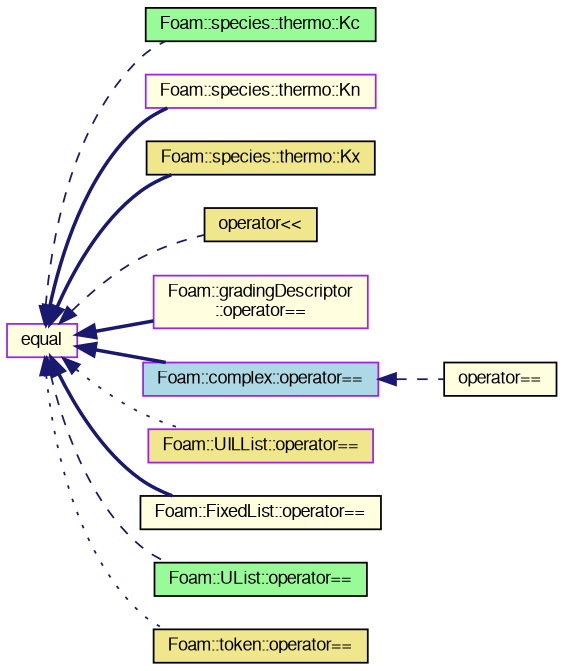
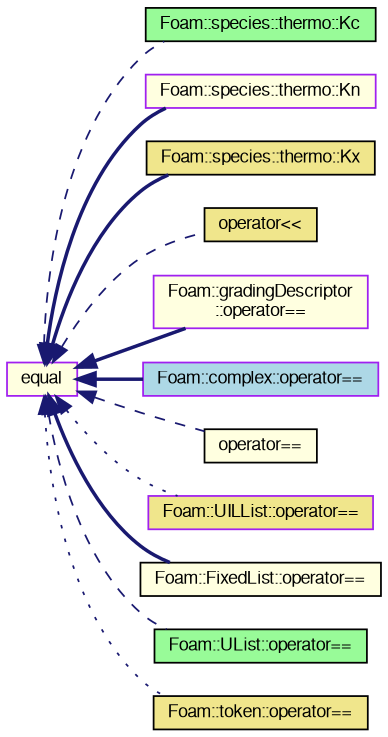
(420, 379) -> (149, 415)
